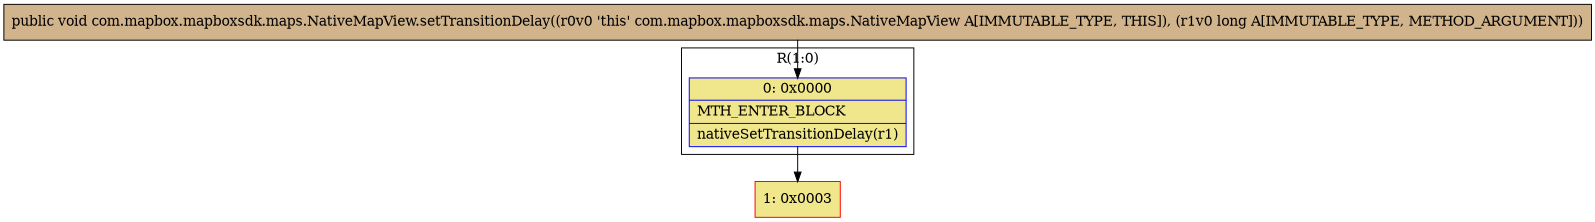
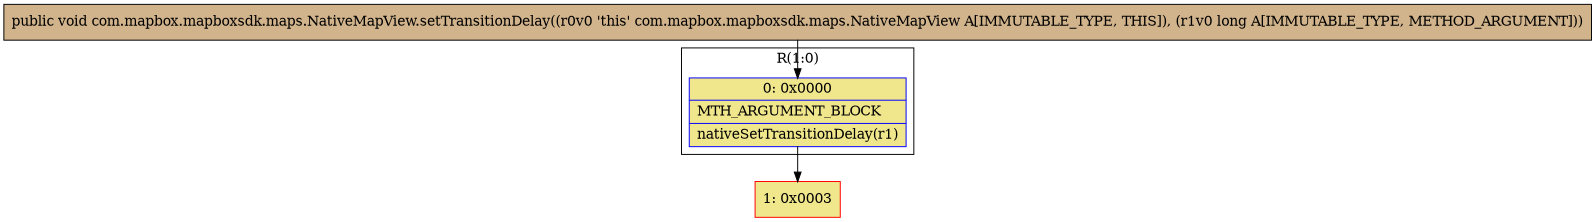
(772, 111) -> (789, 111)
